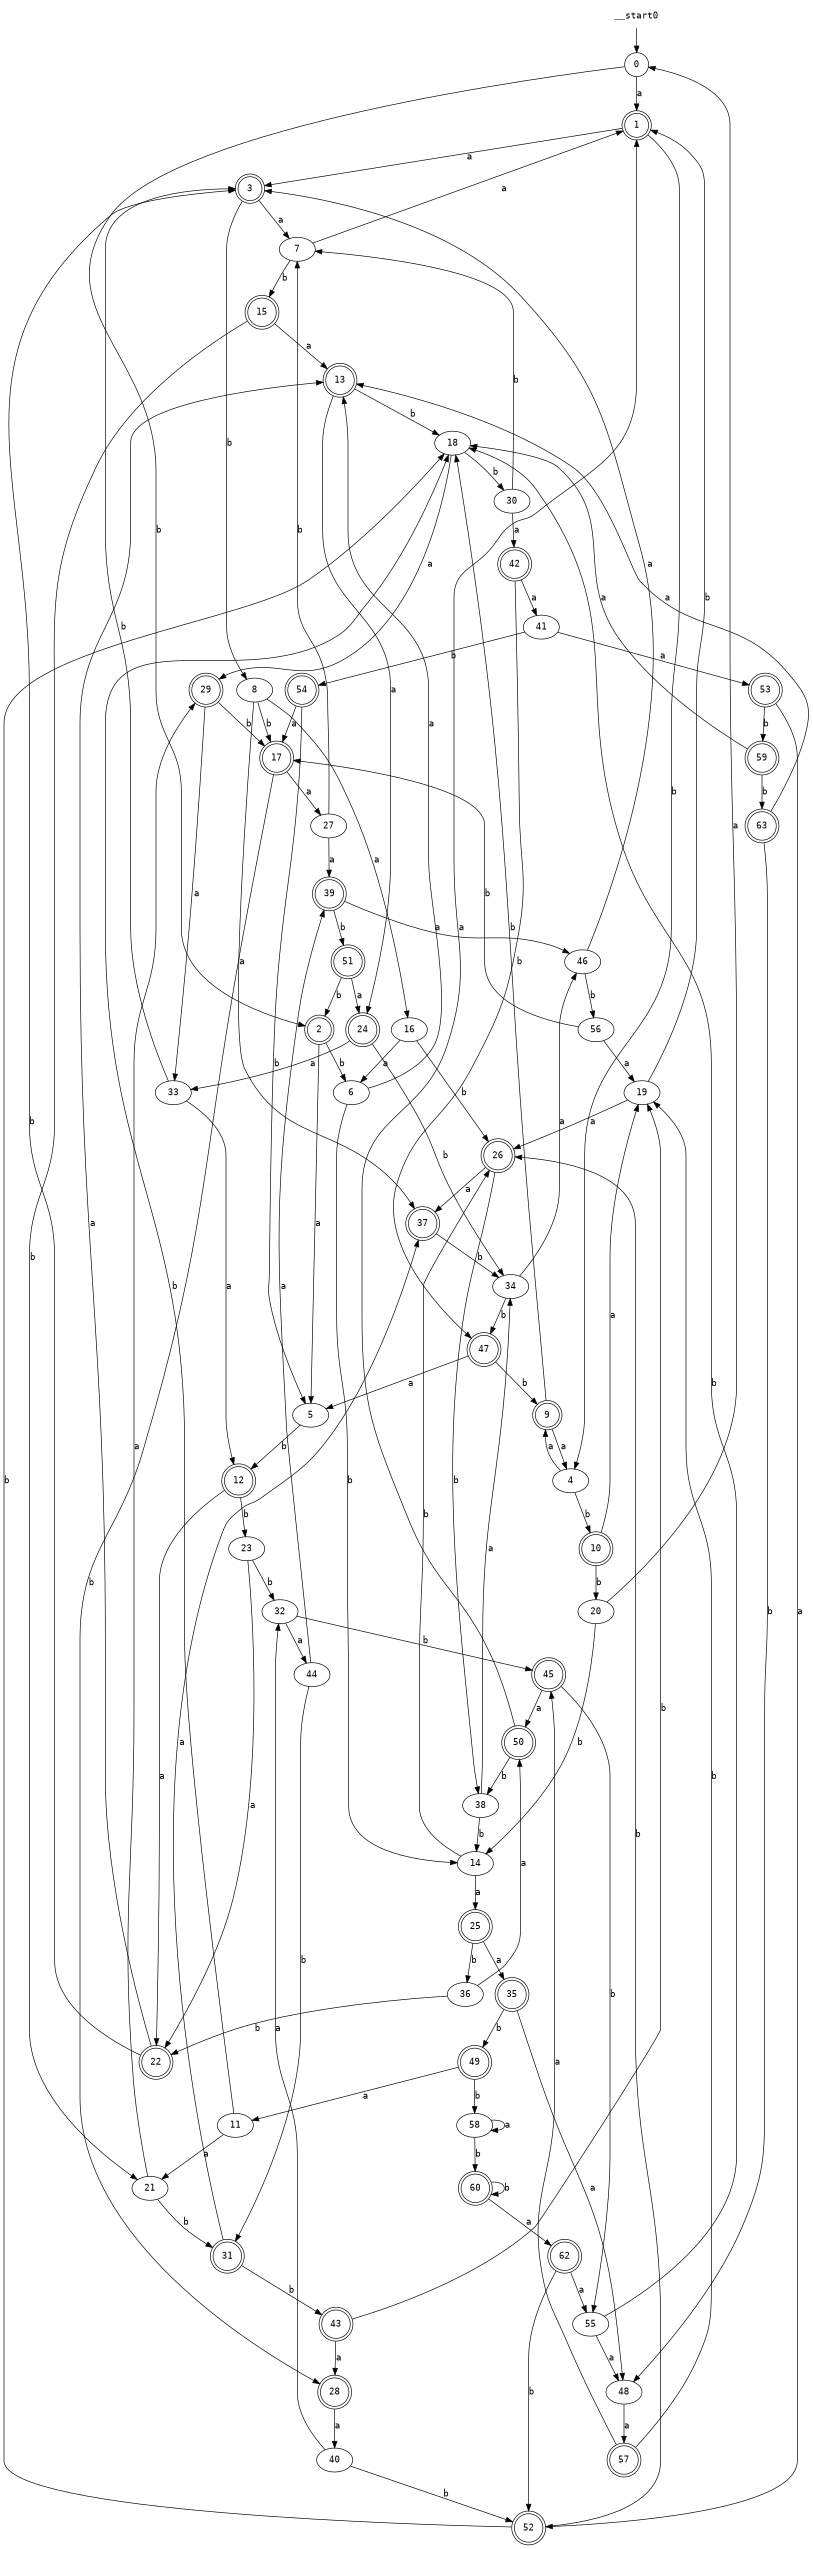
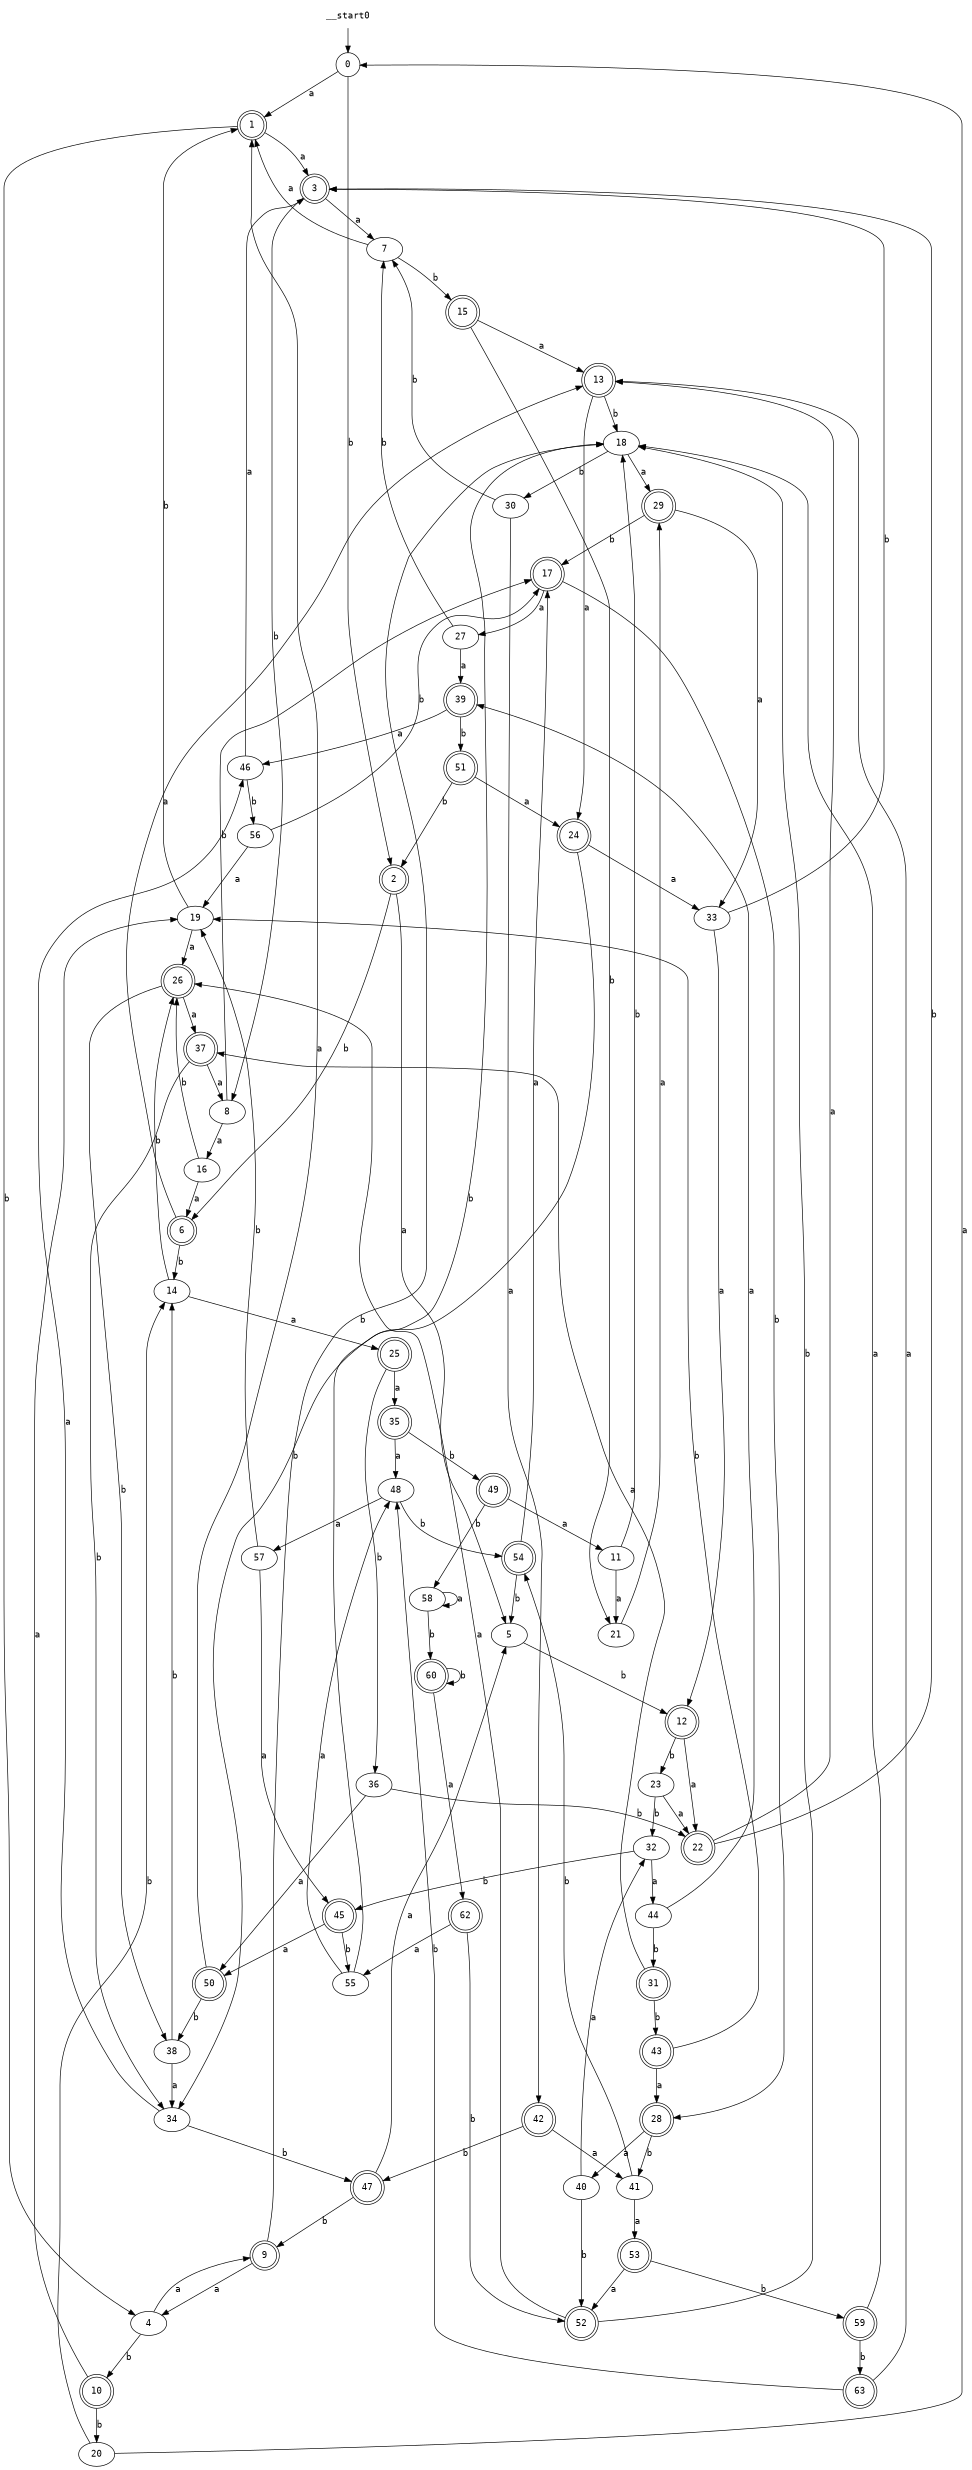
(239, 994) -> (214, 1080)
(351, 1093) -> (182, 1231)
none -> (440, 1541)
(638, 1835) -> (480, 1635)
none -> (646, 2153)
(180, 2224) -> none
(624, 2460) -> (259, 1558)
